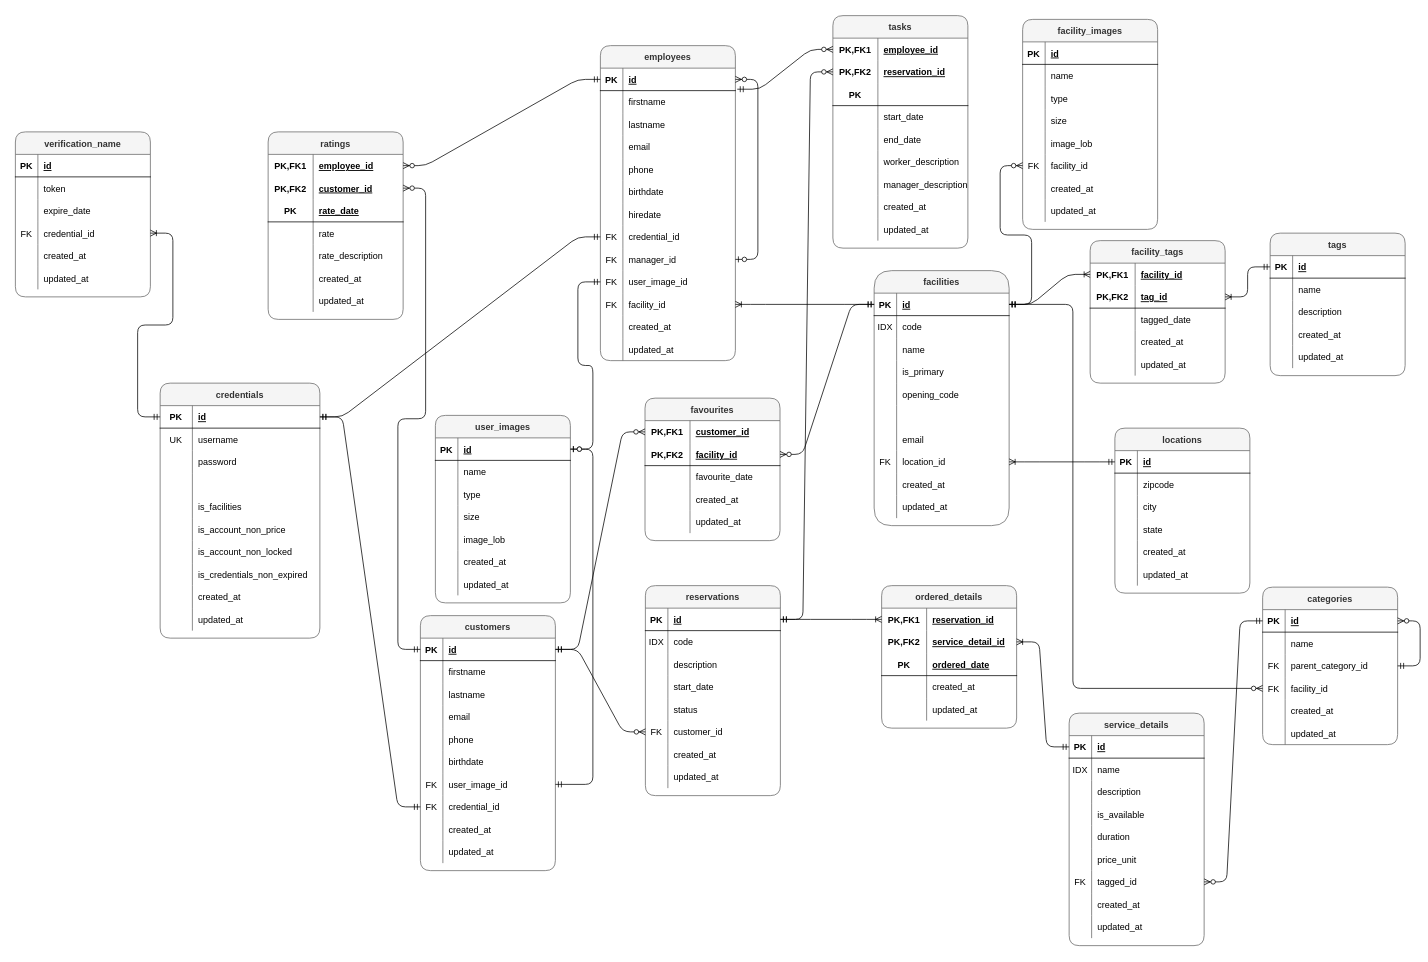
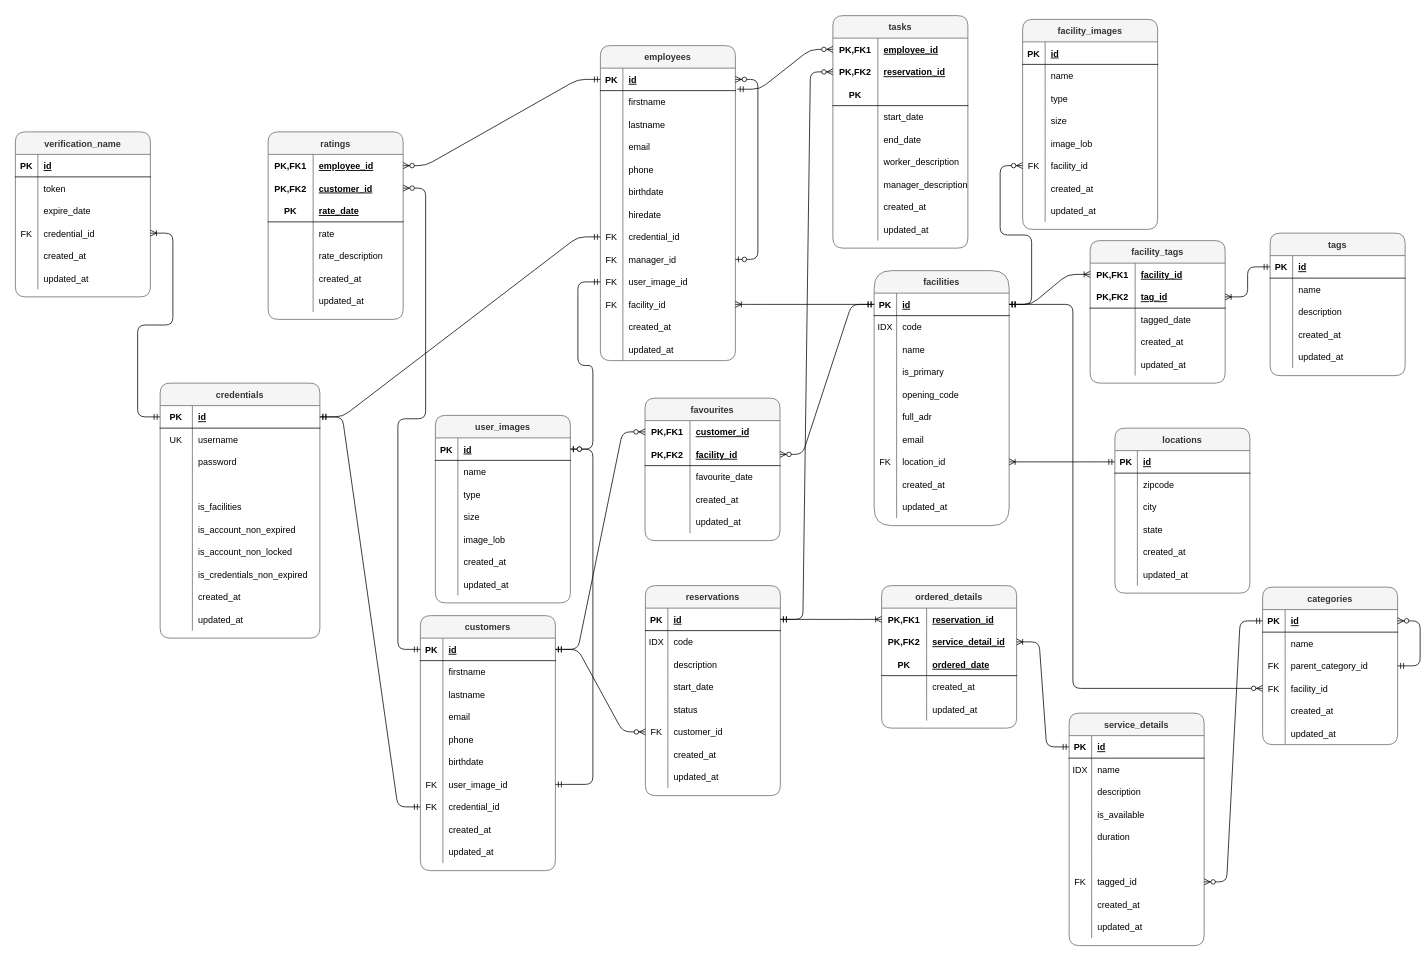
none -> (953, 417)
(246, 530) -> (251, 530)
(1148, 859) -> none
